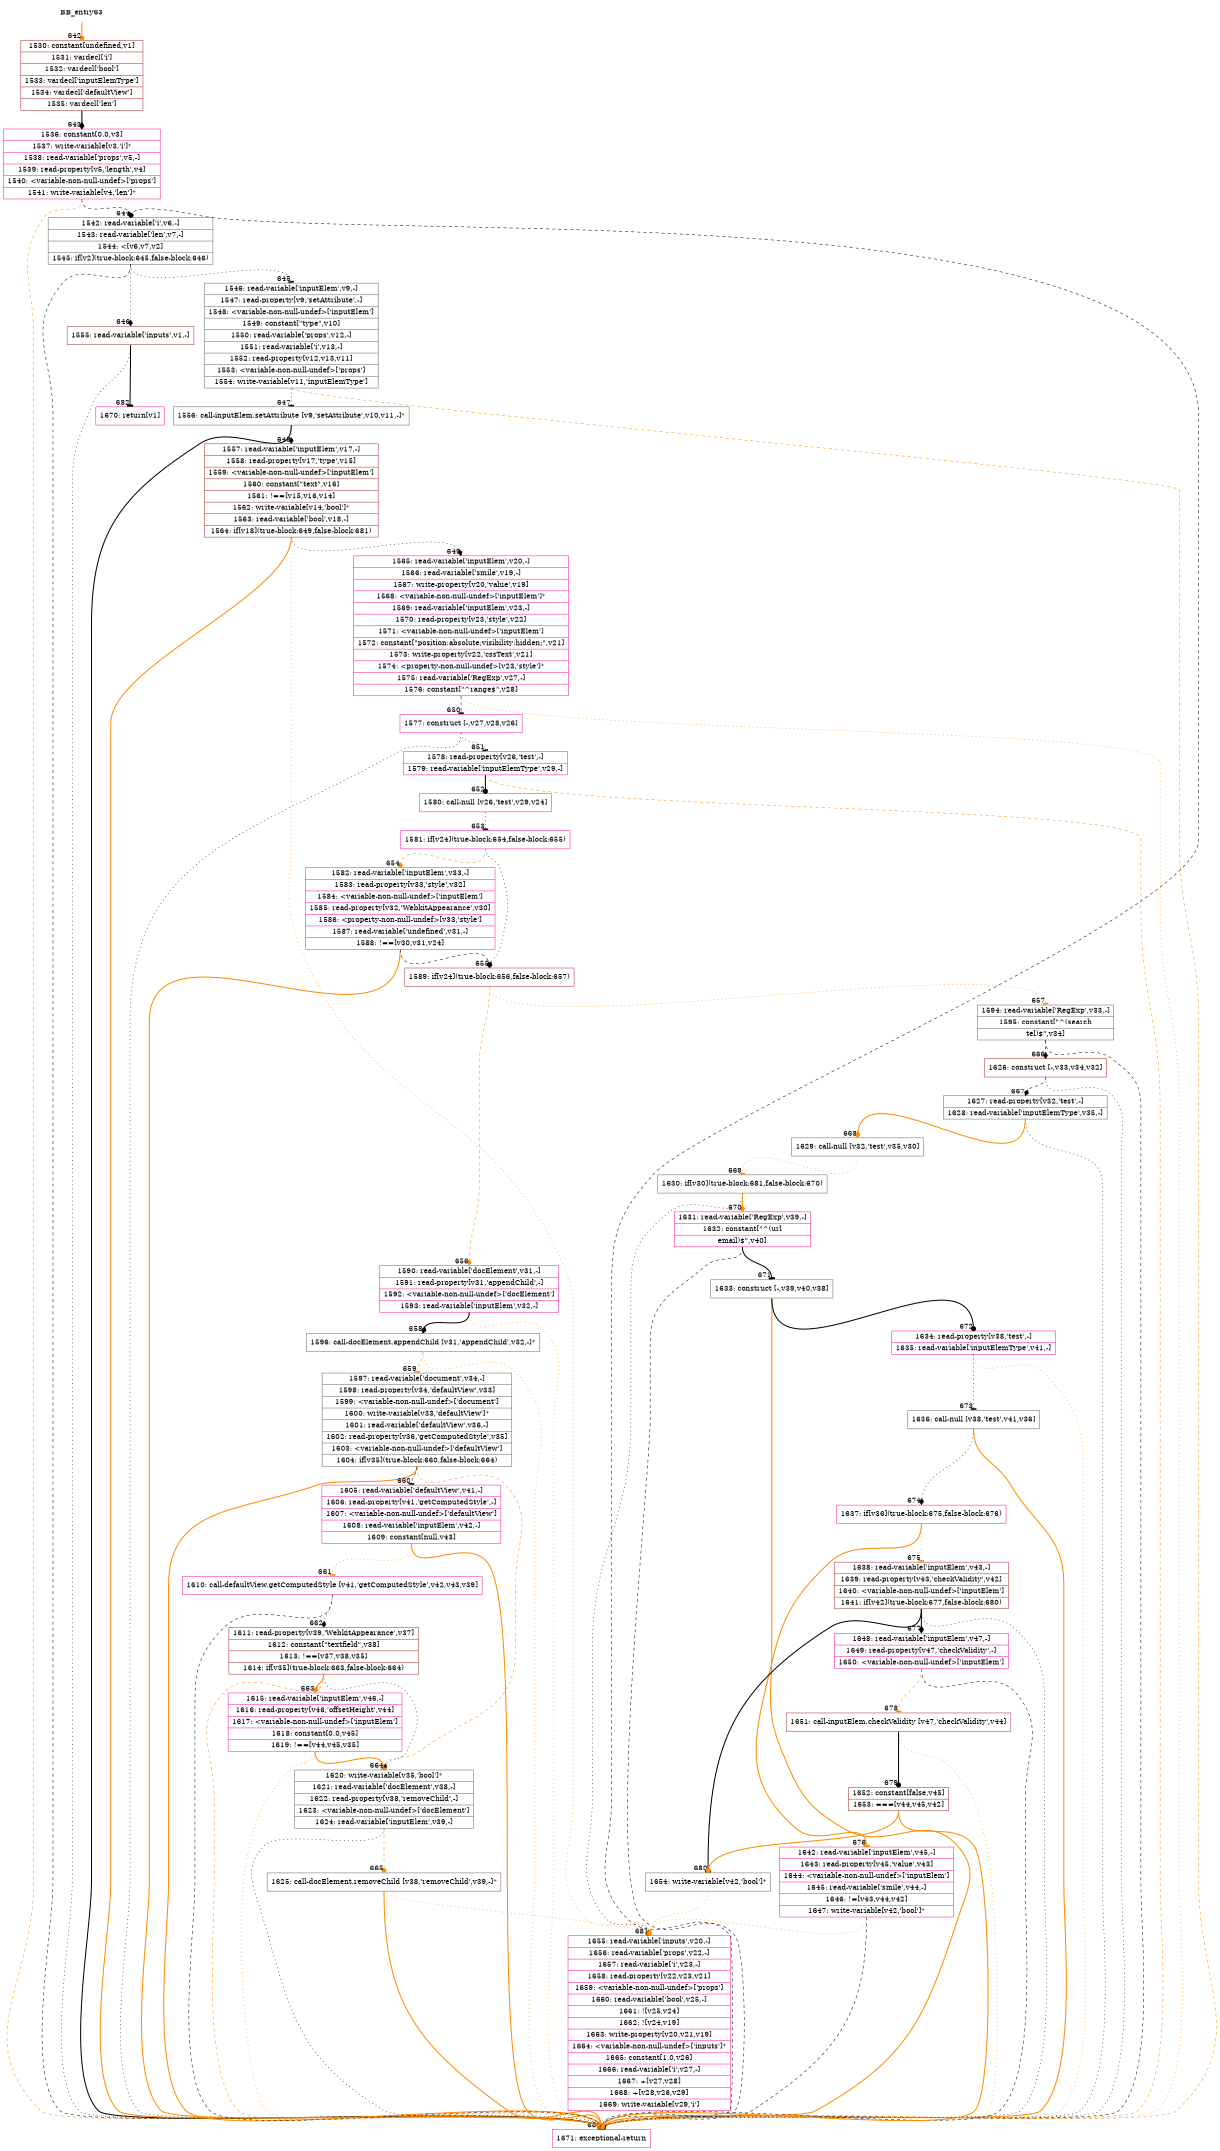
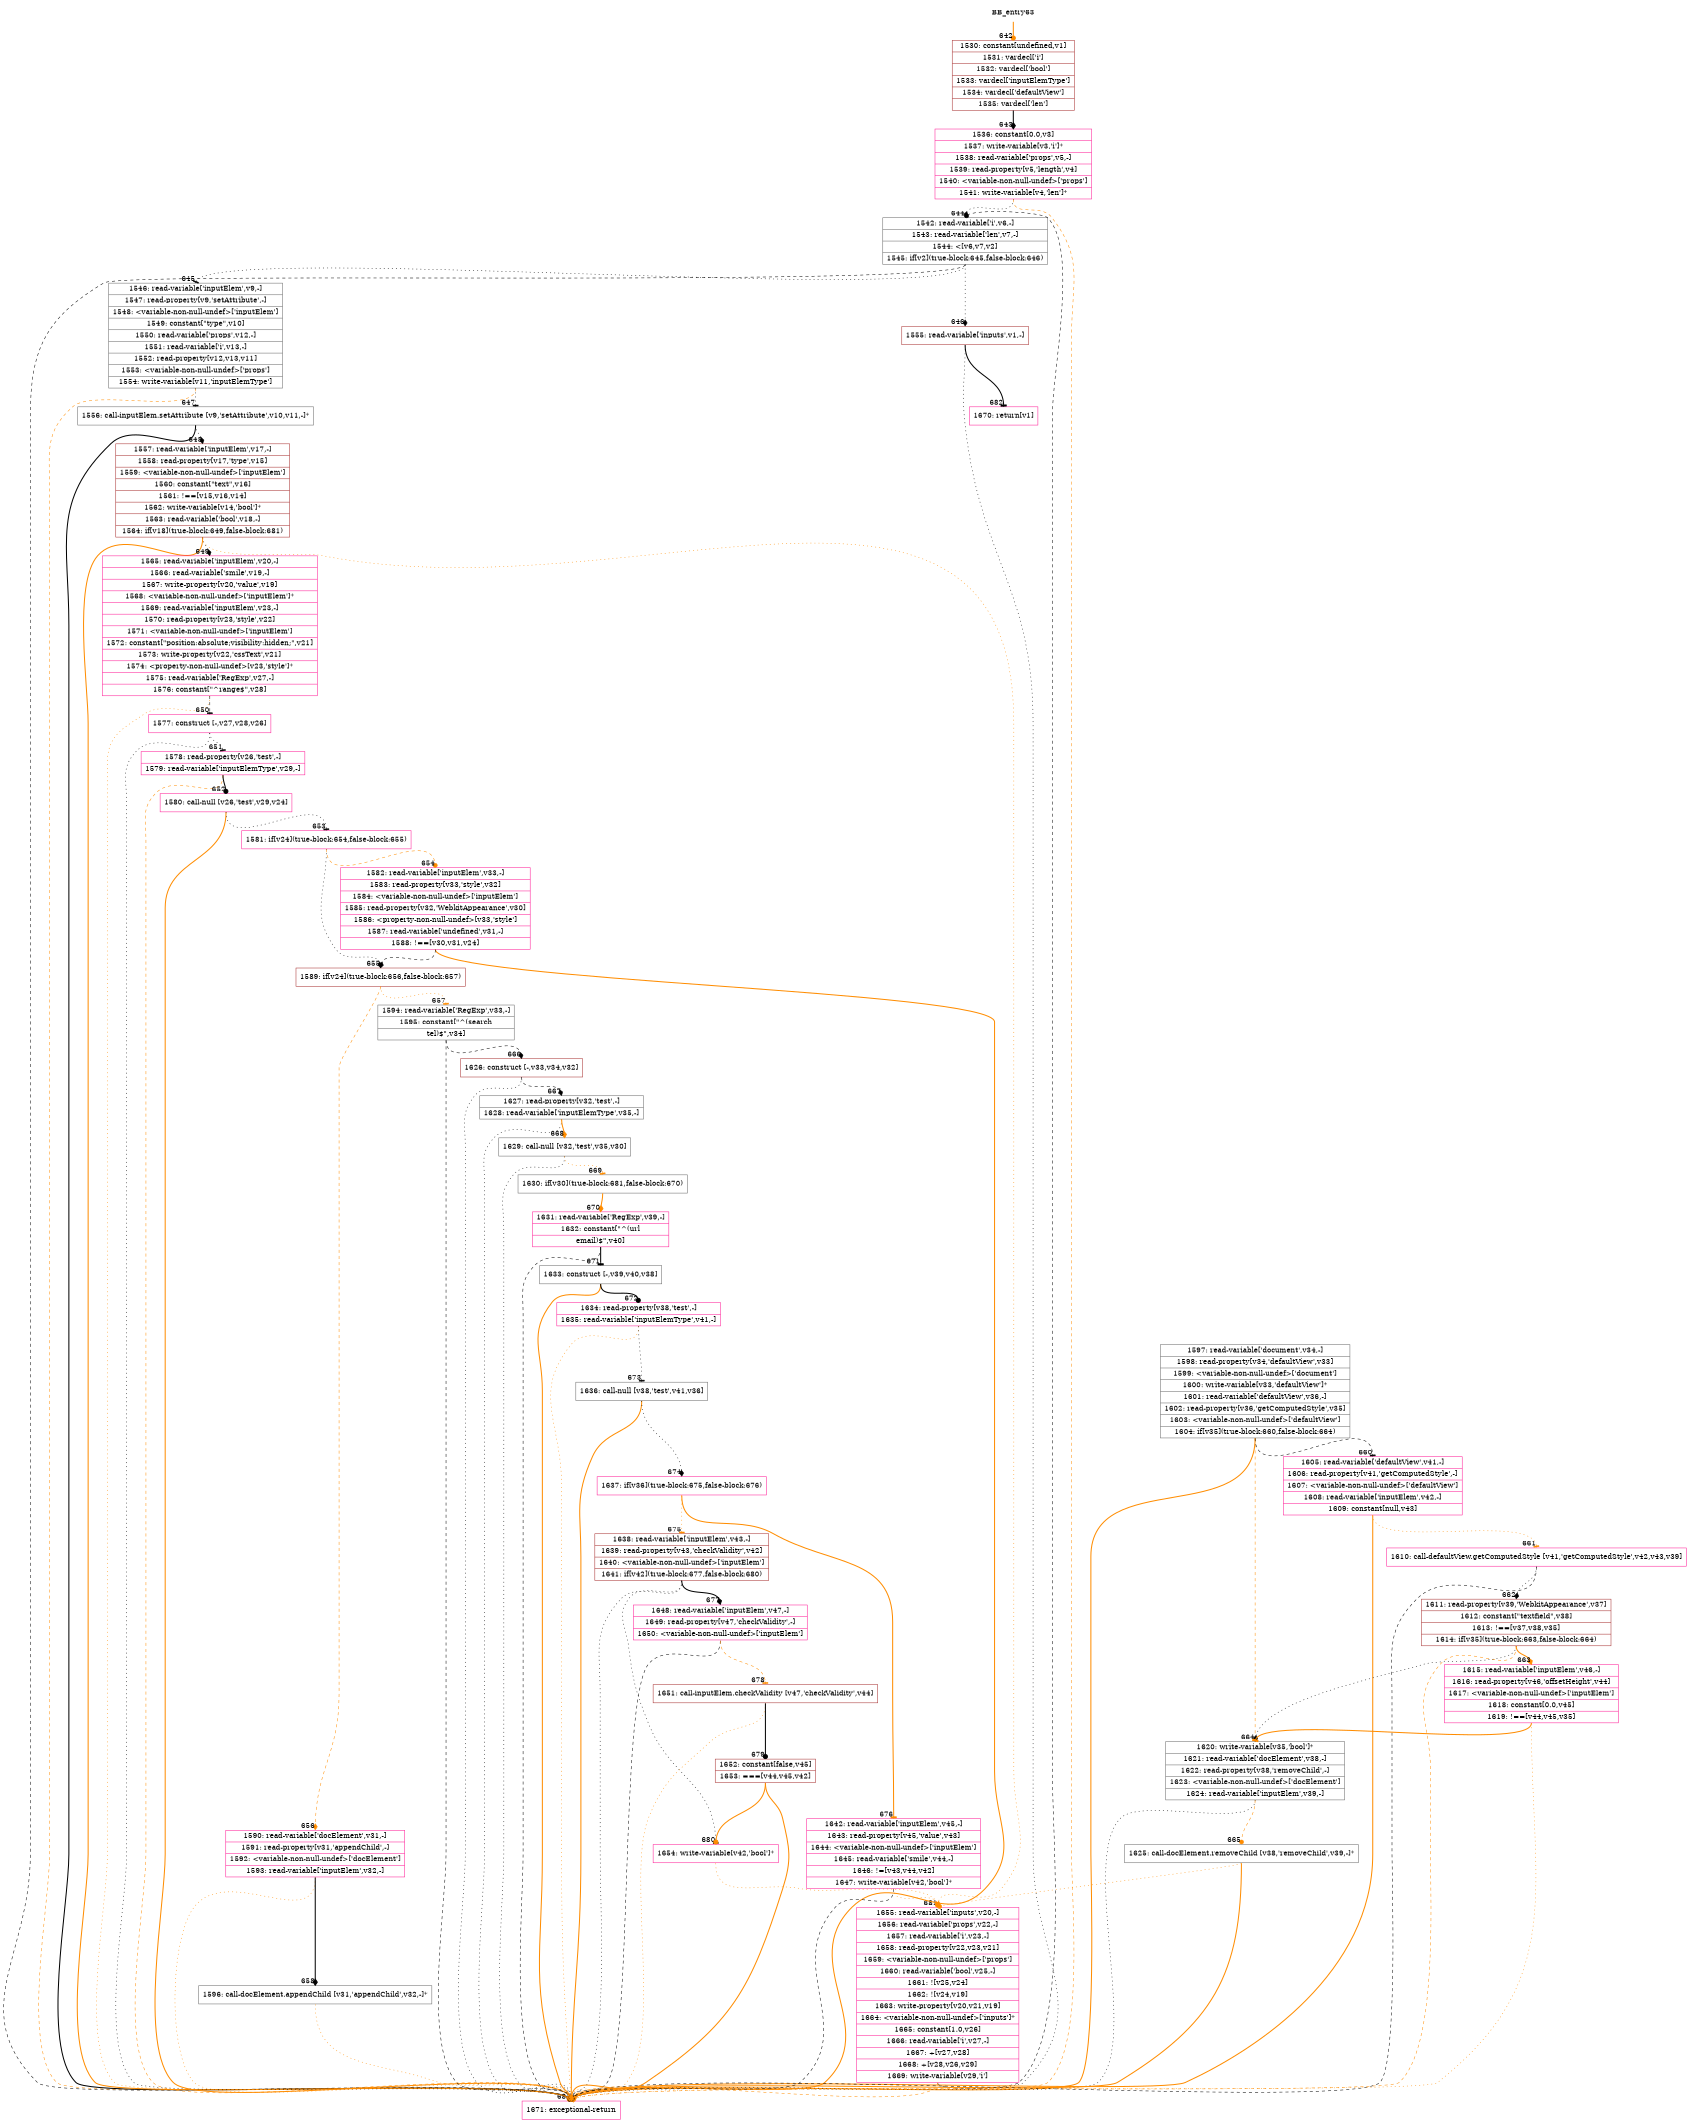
(103, 209) -> (992, 209)
(421, 1361) -> none
(616, 1522) -> none
none -> (504, 1628)
none -> (165, 1638)
(760, 1686) -> (642, 1706)
(708, 1882) -> (716, 1854)
